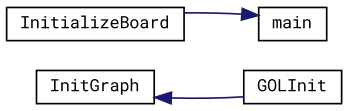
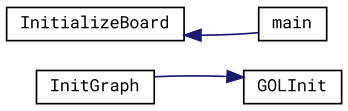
(213, 13) -> (230, 35)
(208, 98) -> (191, 76)
